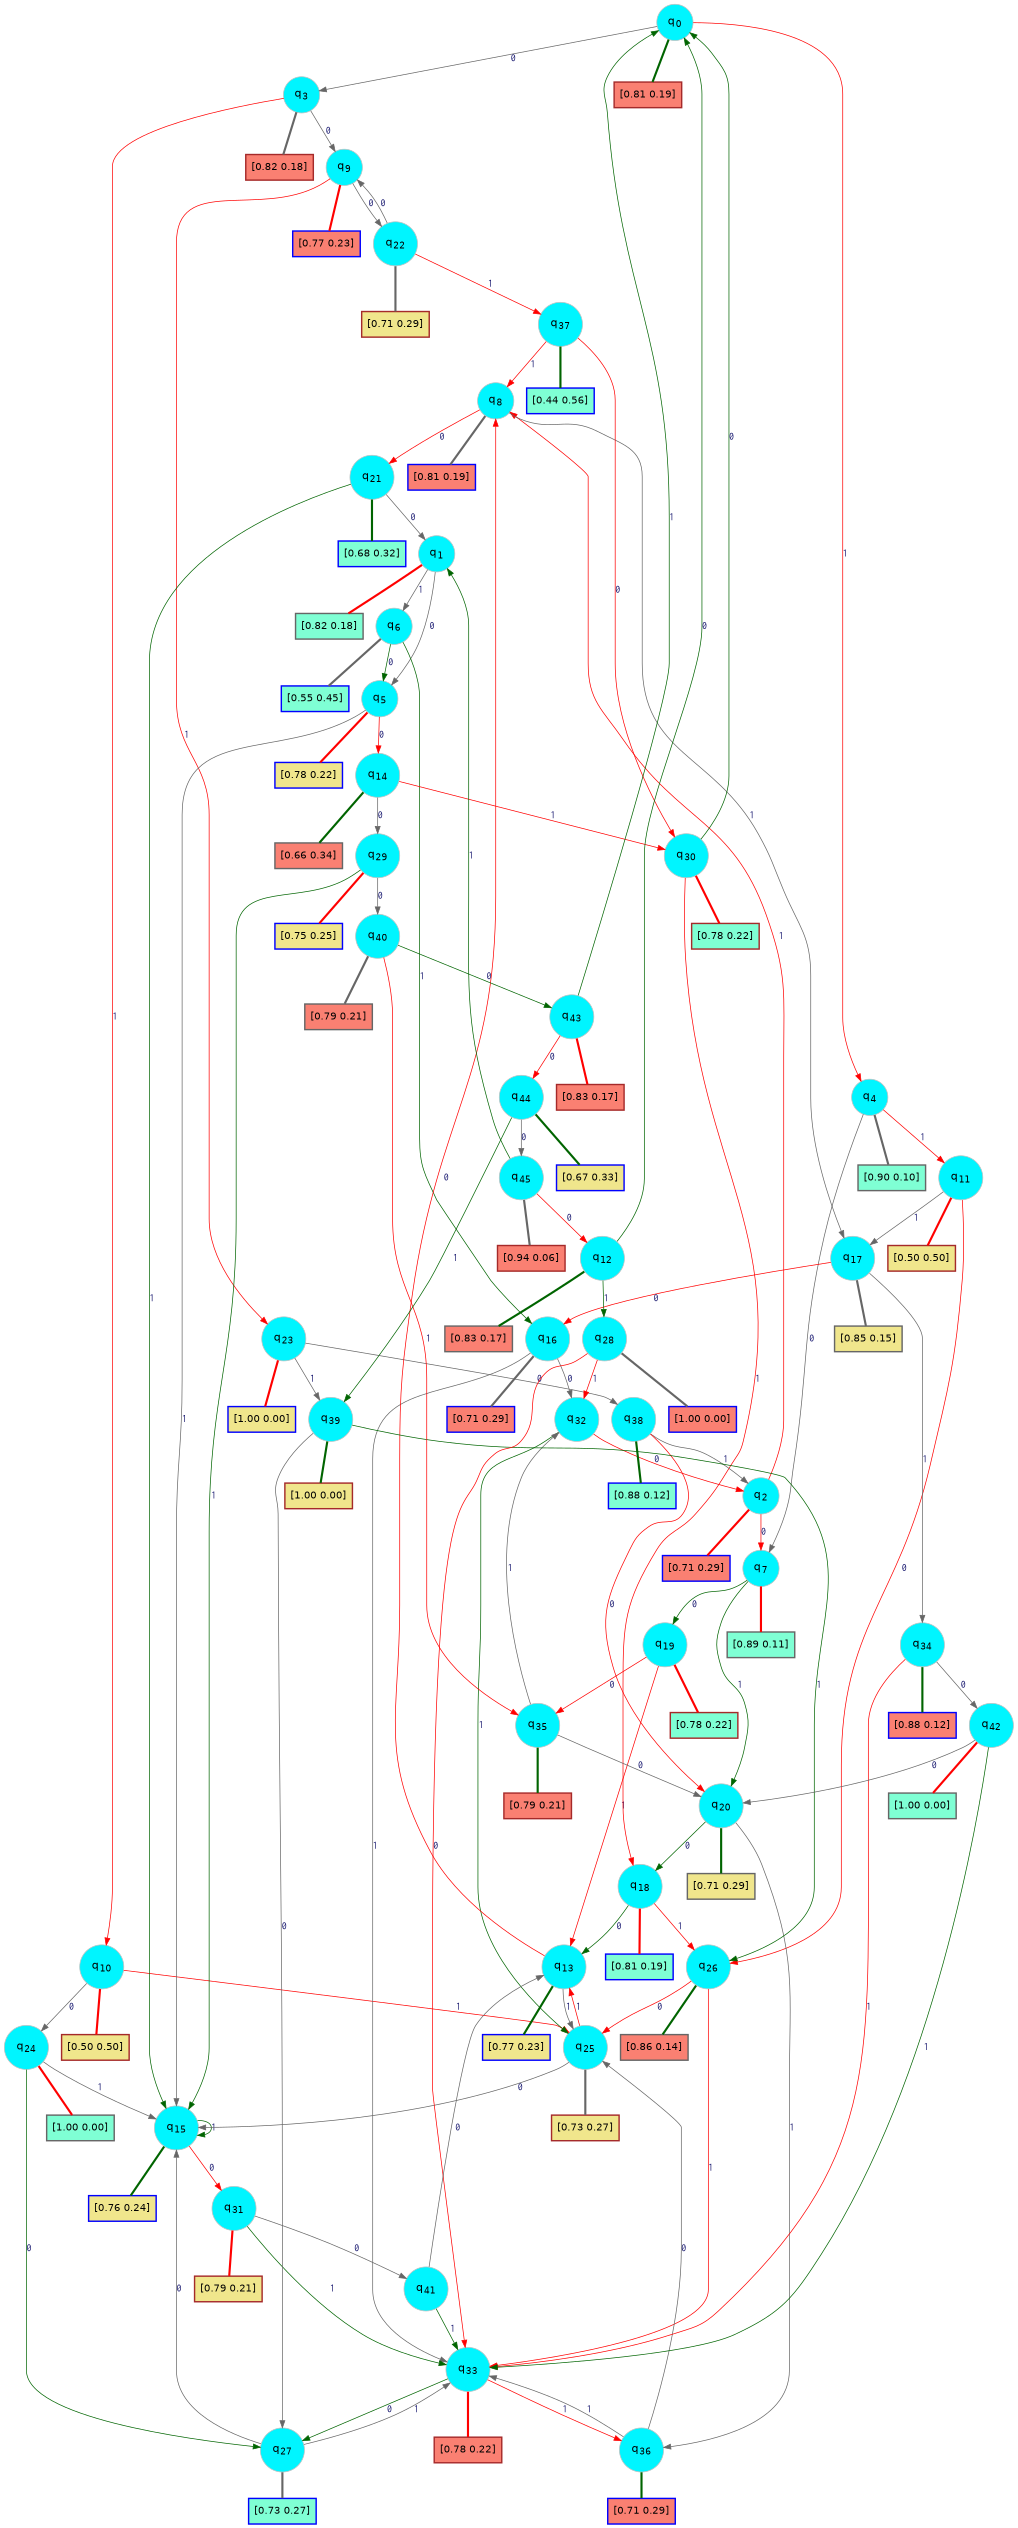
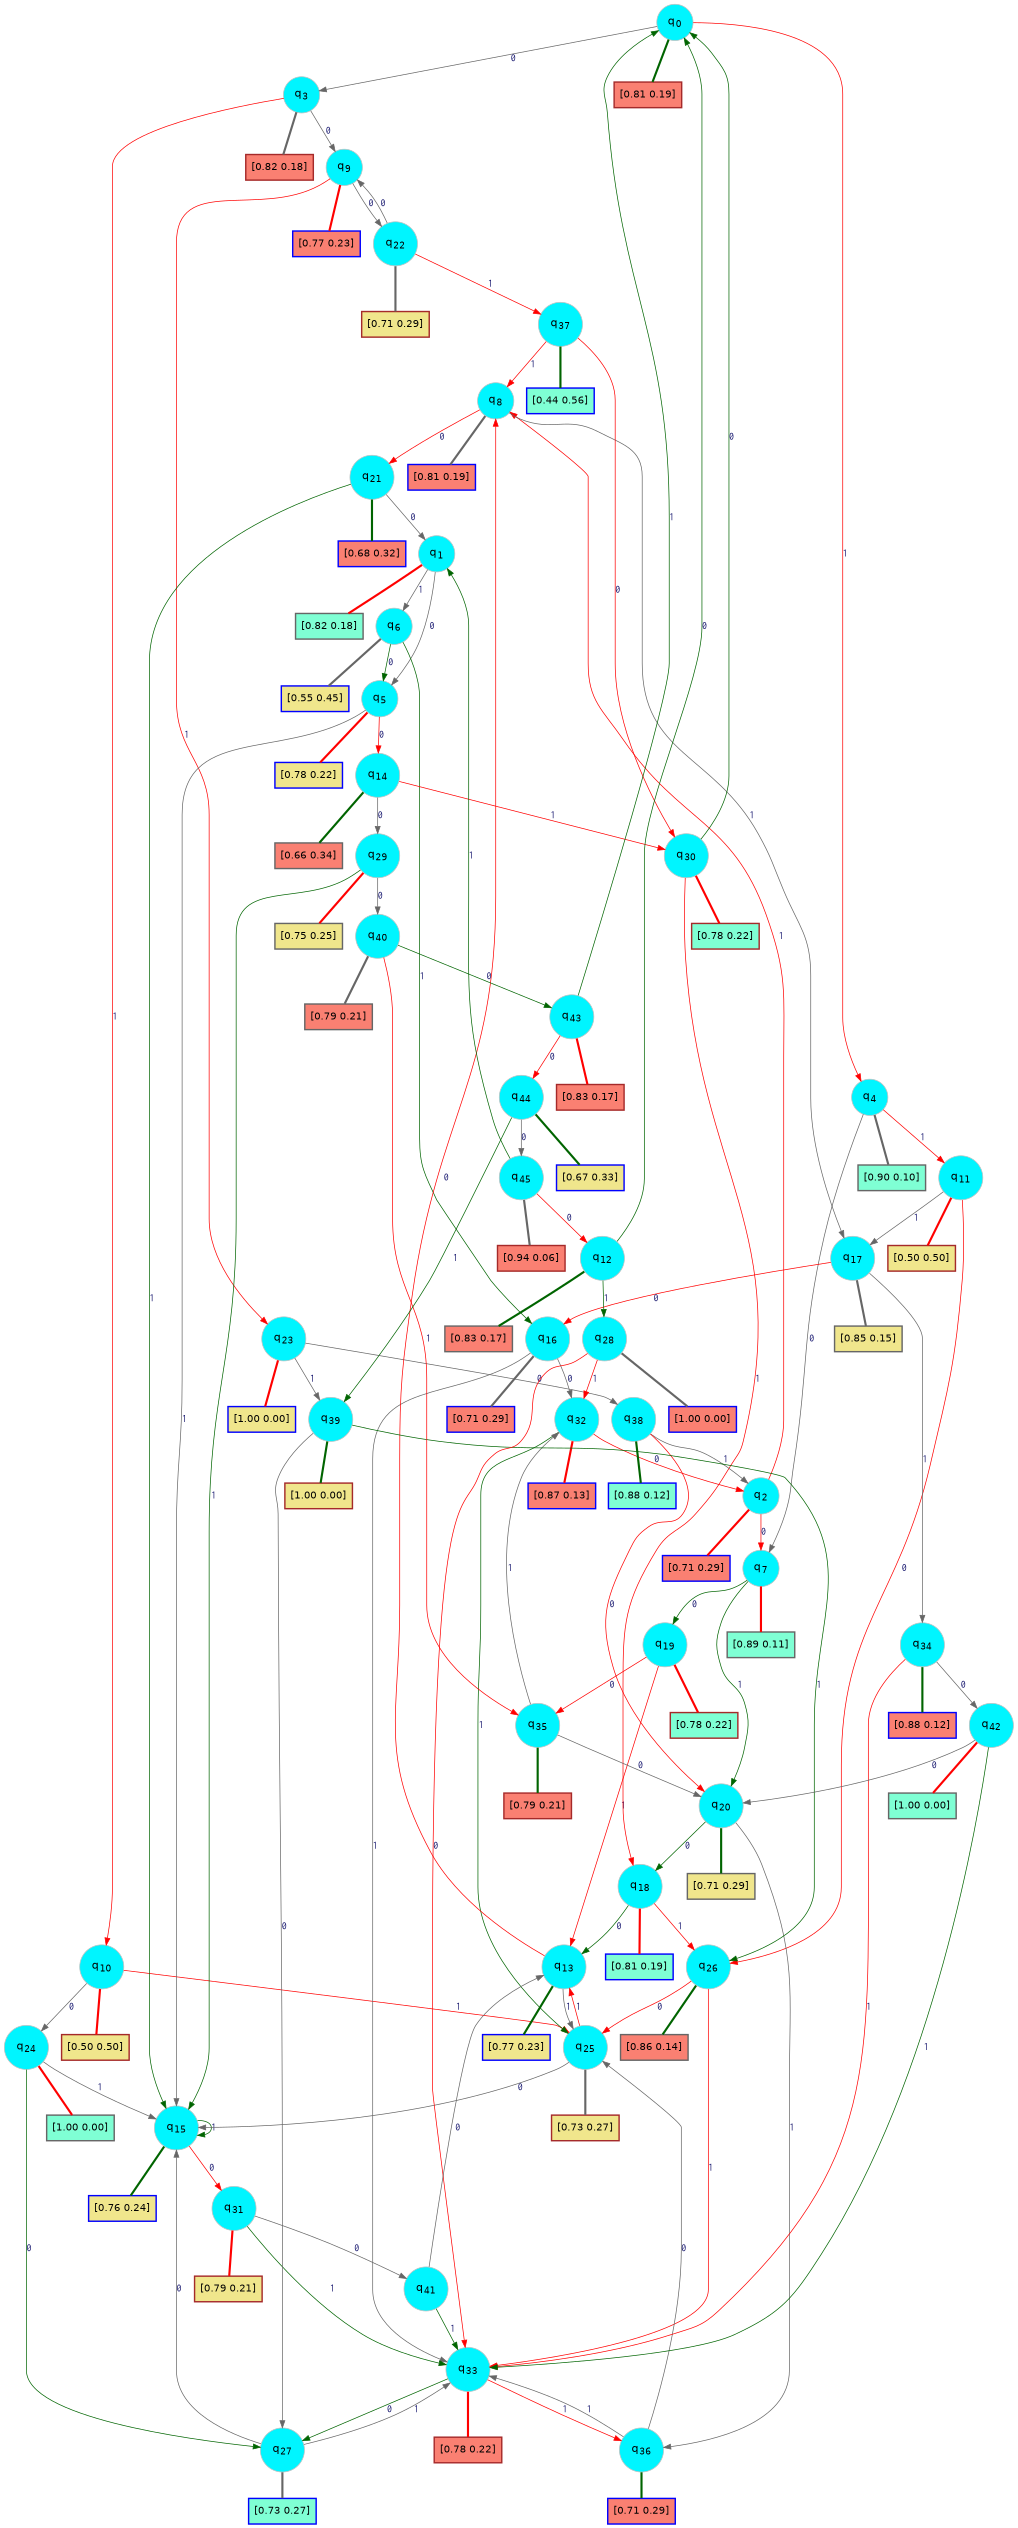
(372, 554) -> (372, 554)
(315, 699) -> (315, 699)
(309, 936) -> (309, 936)
none -> (562, 1496)
